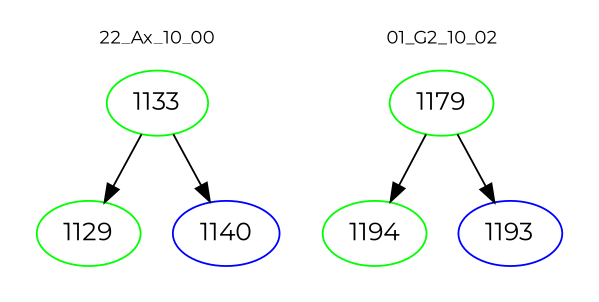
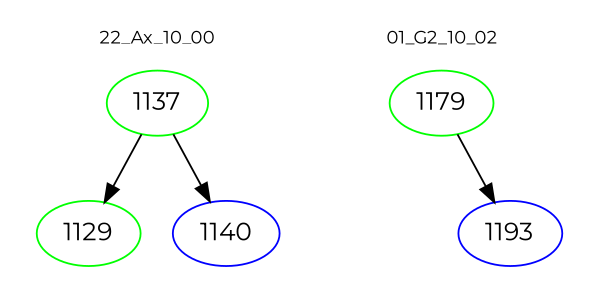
(157, 103) -> (157, 103)
(375, 233) -> none
